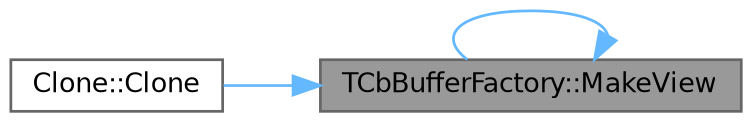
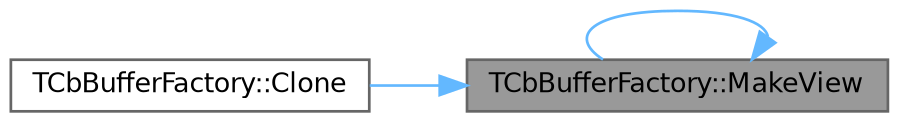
(117, 86) -> (190, 86)
